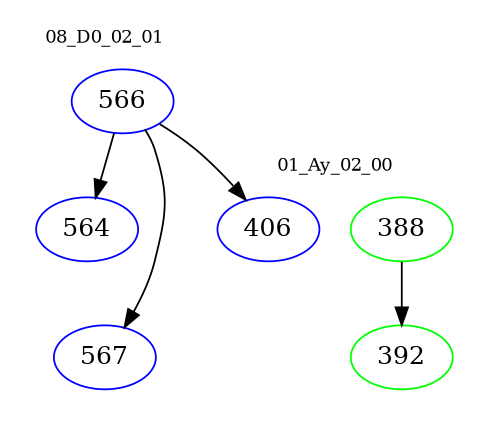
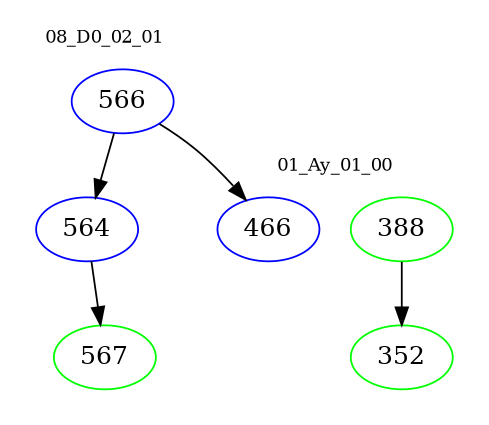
(335, 166) -> (335, 166)
(163, 222) -> (95, 284)
(268, 229) -> (268, 229)
(105, 357) -> (105, 357)
(402, 357) -> (402, 357)
